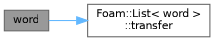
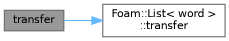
(27, 21) -> (34, 21)
